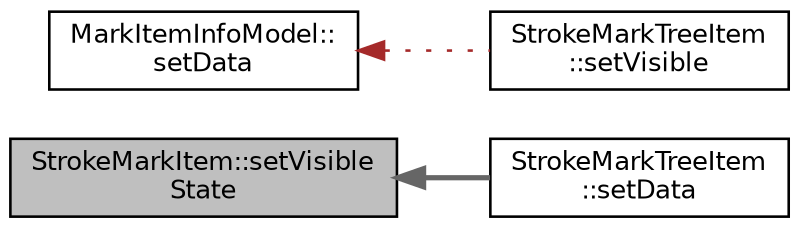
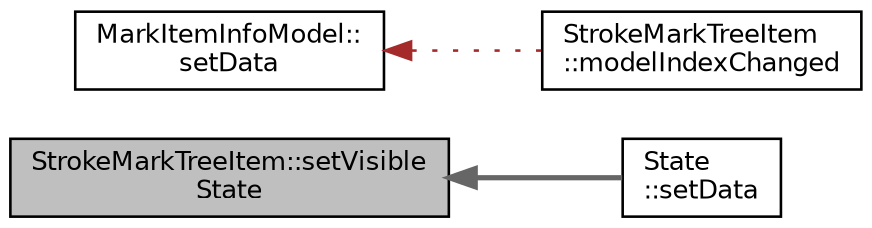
(640, 51) -> (702, 51)
(204, 178) -> (230, 178)
(640, 178) -> (702, 178)
